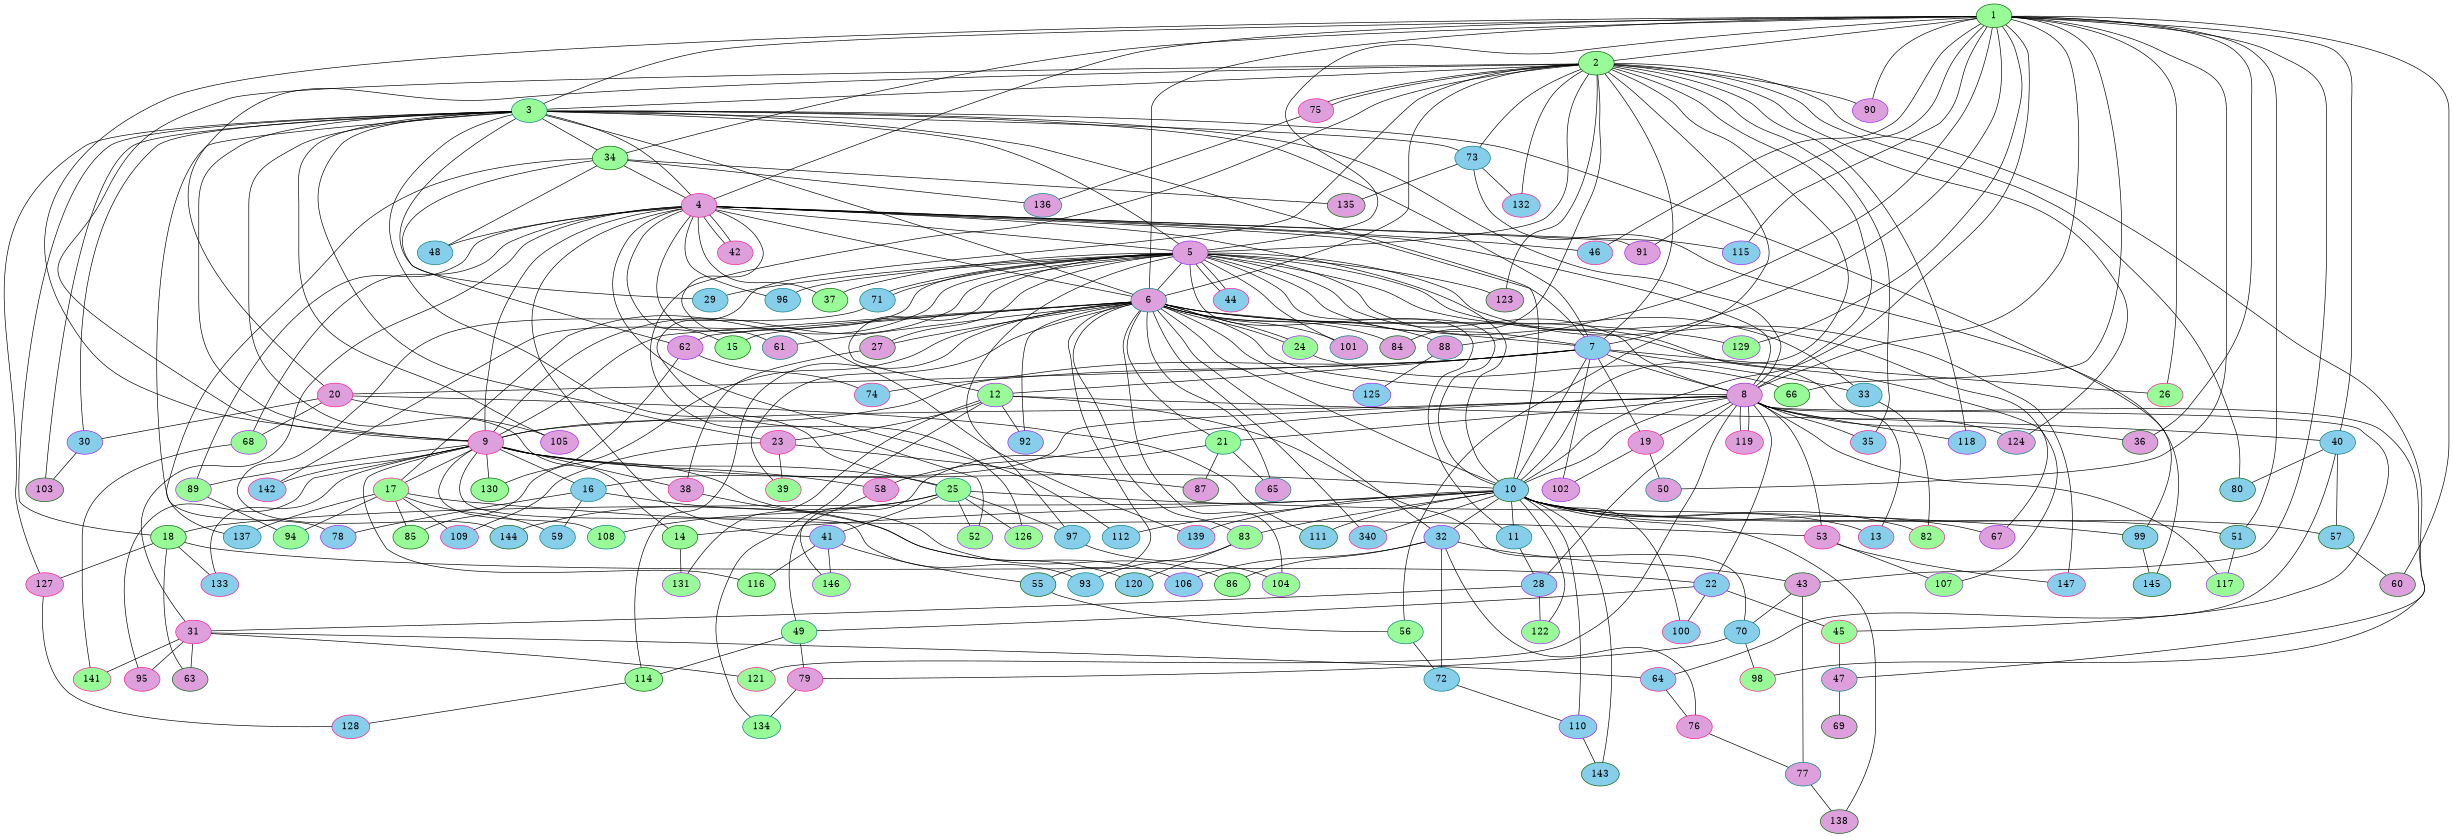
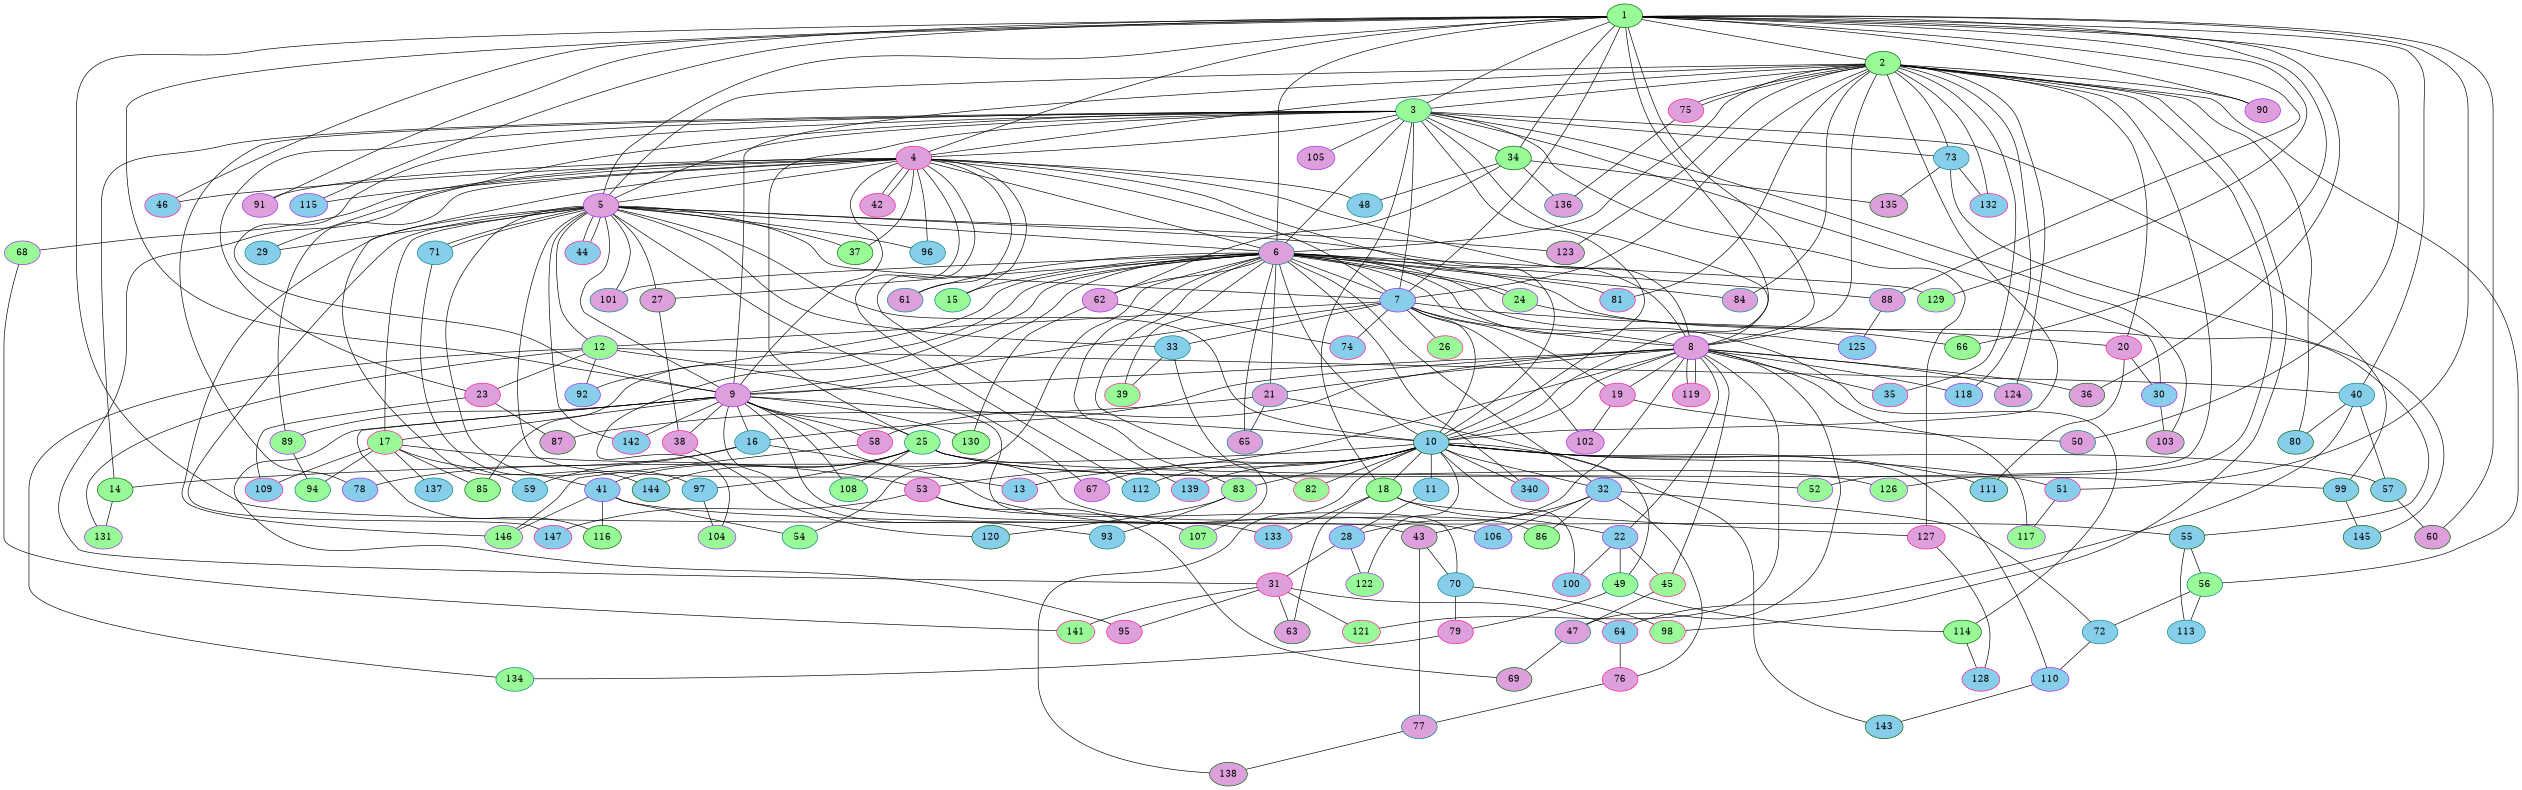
(2176, 144) -> none
(655, 182) -> (1397, 98)
(315, 273) -> none
none -> (1618, 300)
(733, 348) -> (953, 300)
(1398, 348) -> (1740, 300)
(1472, 351) -> (225, 361)
(439, 414) -> none
(299, 415) -> none
(486, 442) -> (733, 395)
(1223, 442) -> (1270, 395)
(780, 463) -> (1148, 371)
none -> (800, 537)
(2238, 537) -> (2063, 490)
none -> (1220, 609)
none -> (2186, 632)
